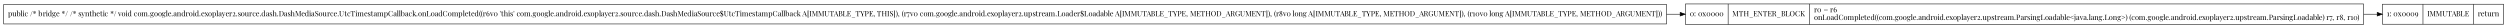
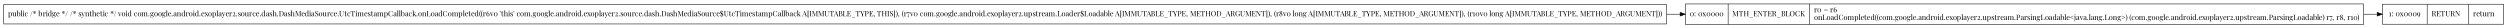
(2448, 14) -> (2446, 14)
